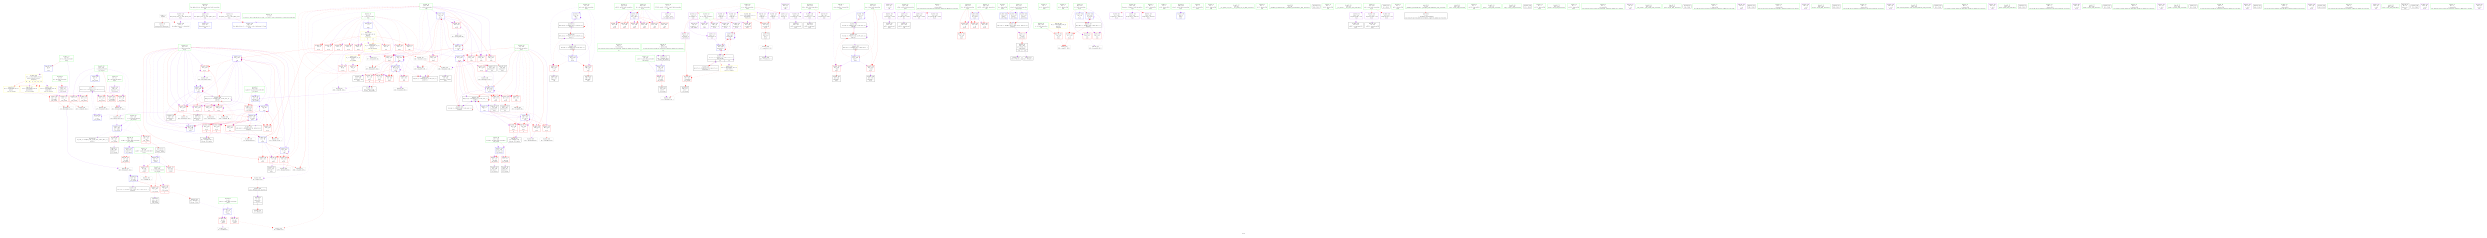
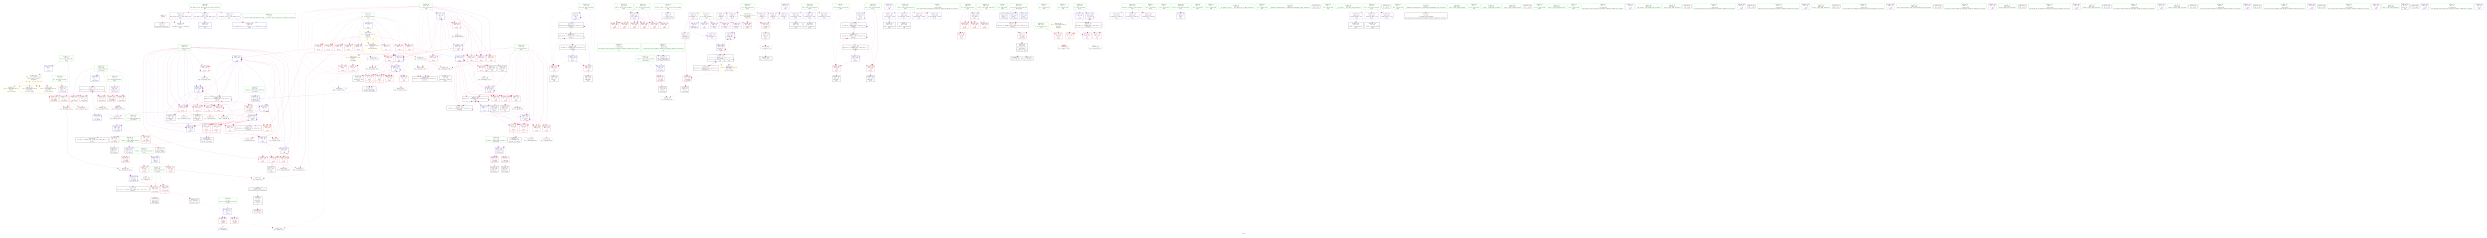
(249, 133) -> (259, 135)
